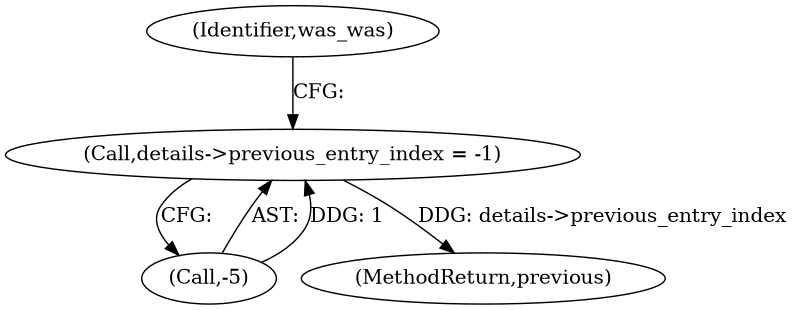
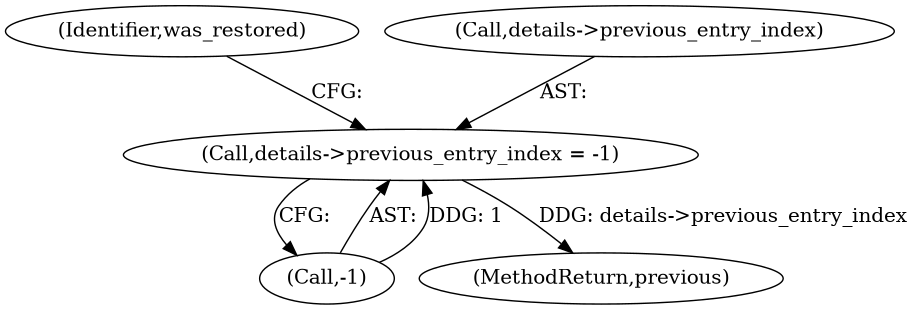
(293, 31) -> (182, 31)
none -> (640, 31)
(209, 278) -> (327, 278)
